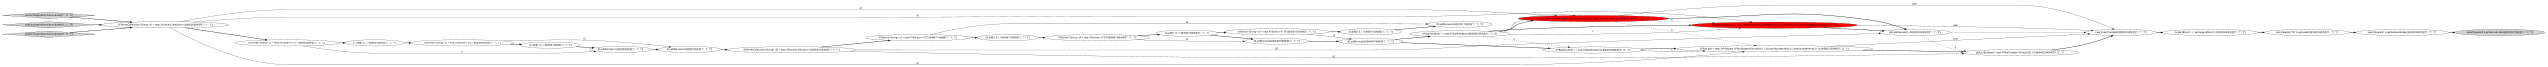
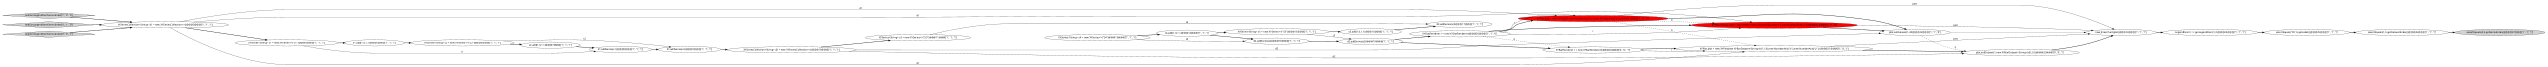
(1008, 38) -> none
